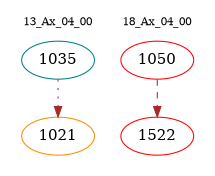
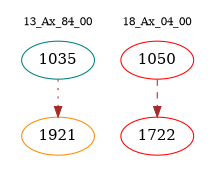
(58, 23) -> (58, 23)
(58, 136) -> (58, 136)
(157, 136) -> (157, 136)
